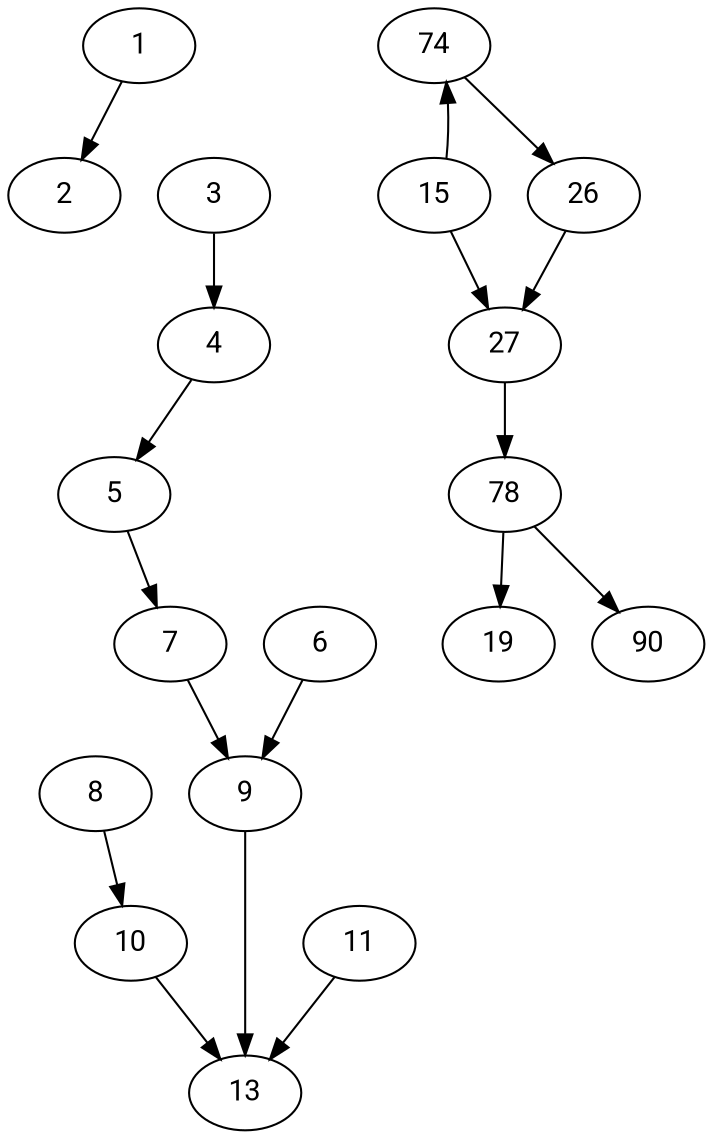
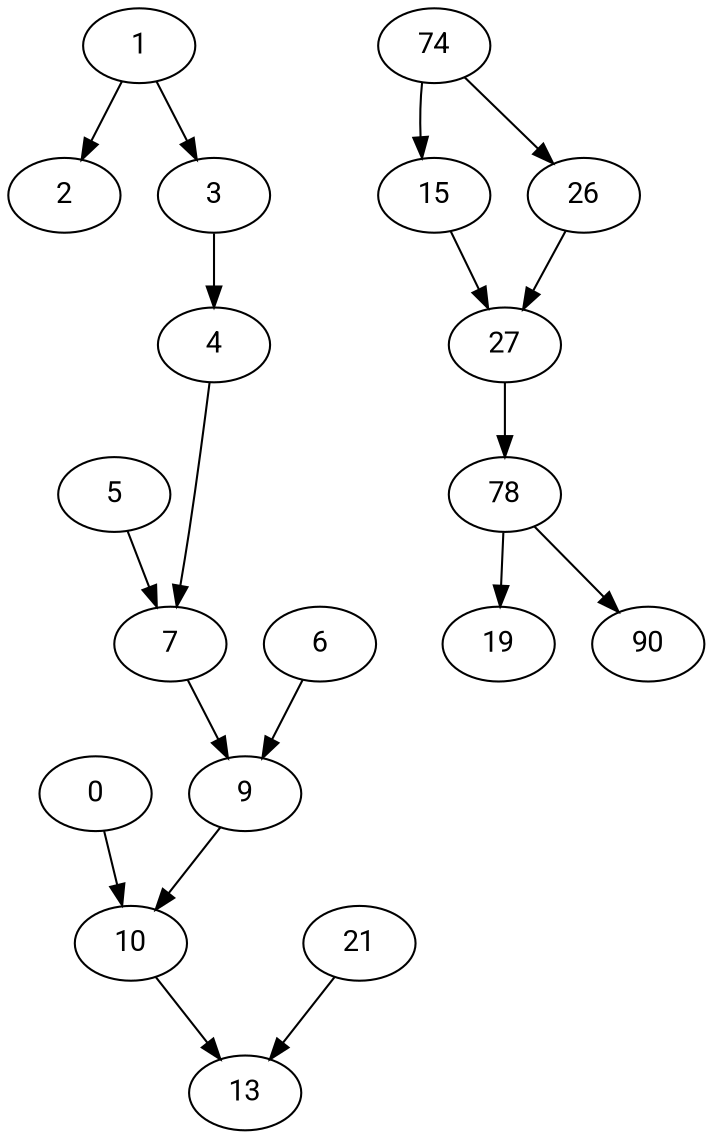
none -> (172, 111)
(448, 131) -> (420, 110)
(170, 411) -> (196, 484)
(96, 794) -> (96, 794)
(245, 933) -> (194, 860)
(359, 943) -> (359, 943)
